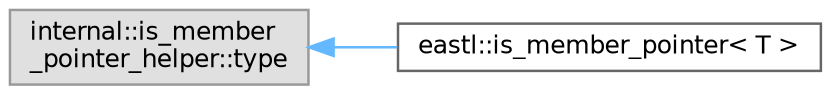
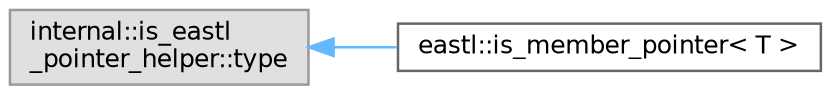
(159, 47) -> (159, 47)
